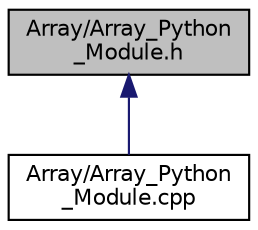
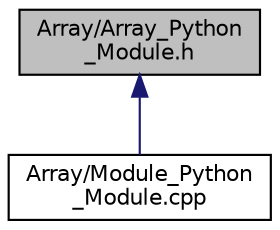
(129, 187) -> (140, 187)
